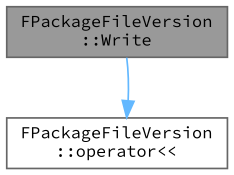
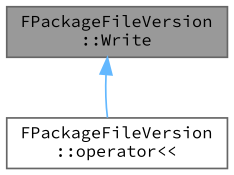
(128, 79) -> (106, 96)
